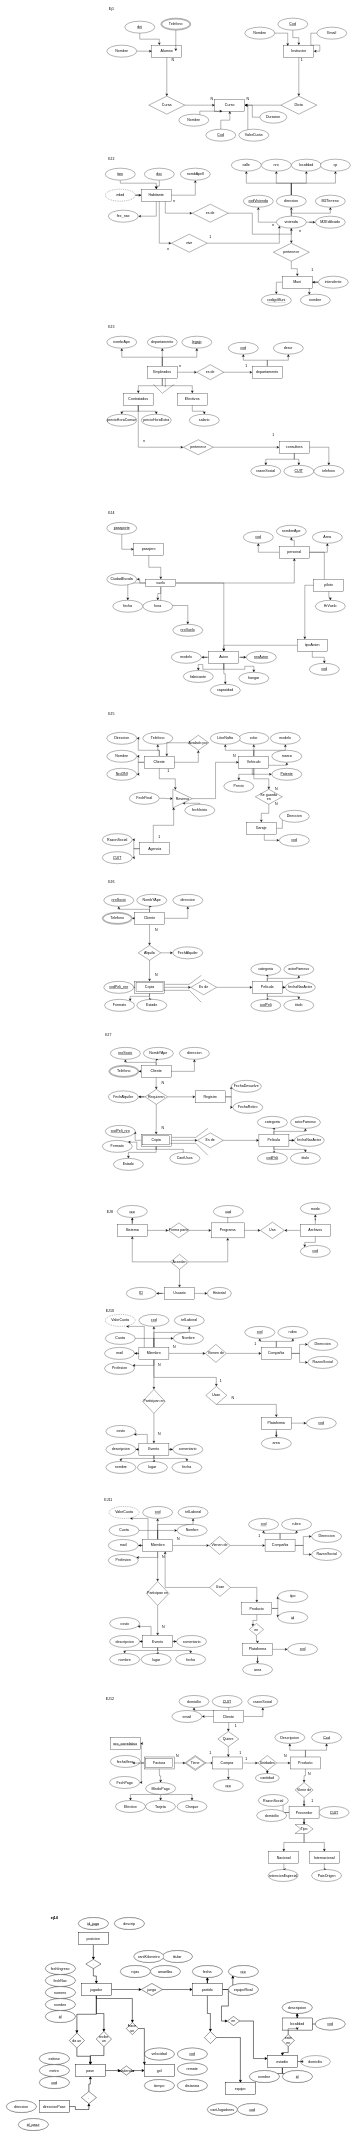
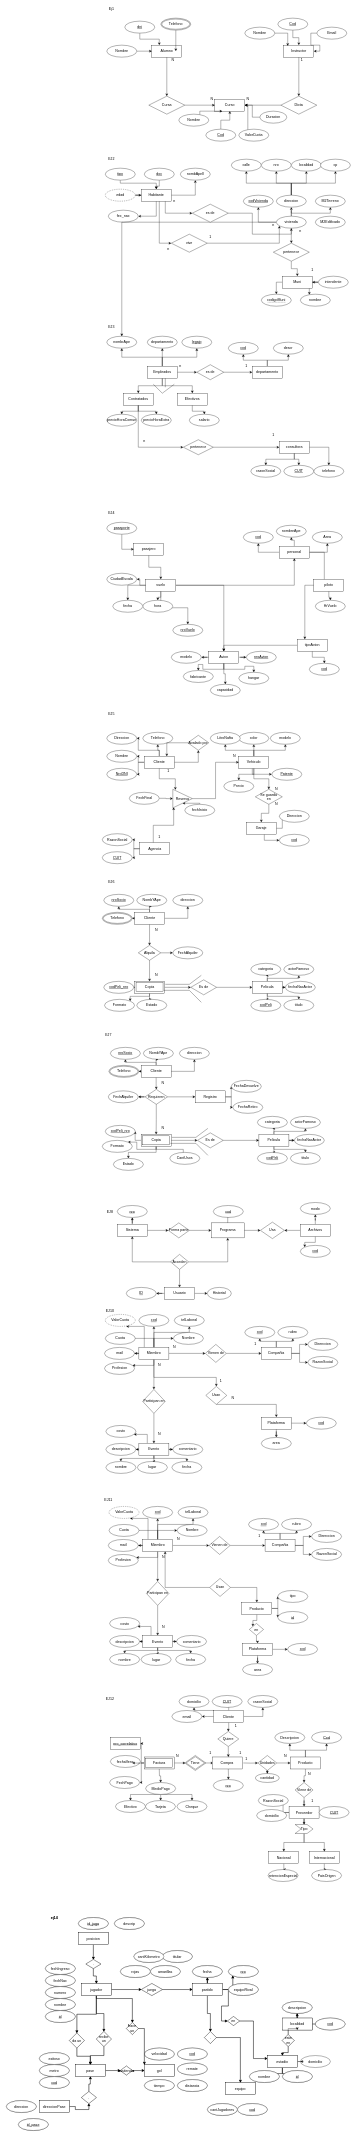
(311, 222) -> (122, 333)
(161, 583) -> (161, 585)
(287, 756) -> none
(286, 765) -> none
